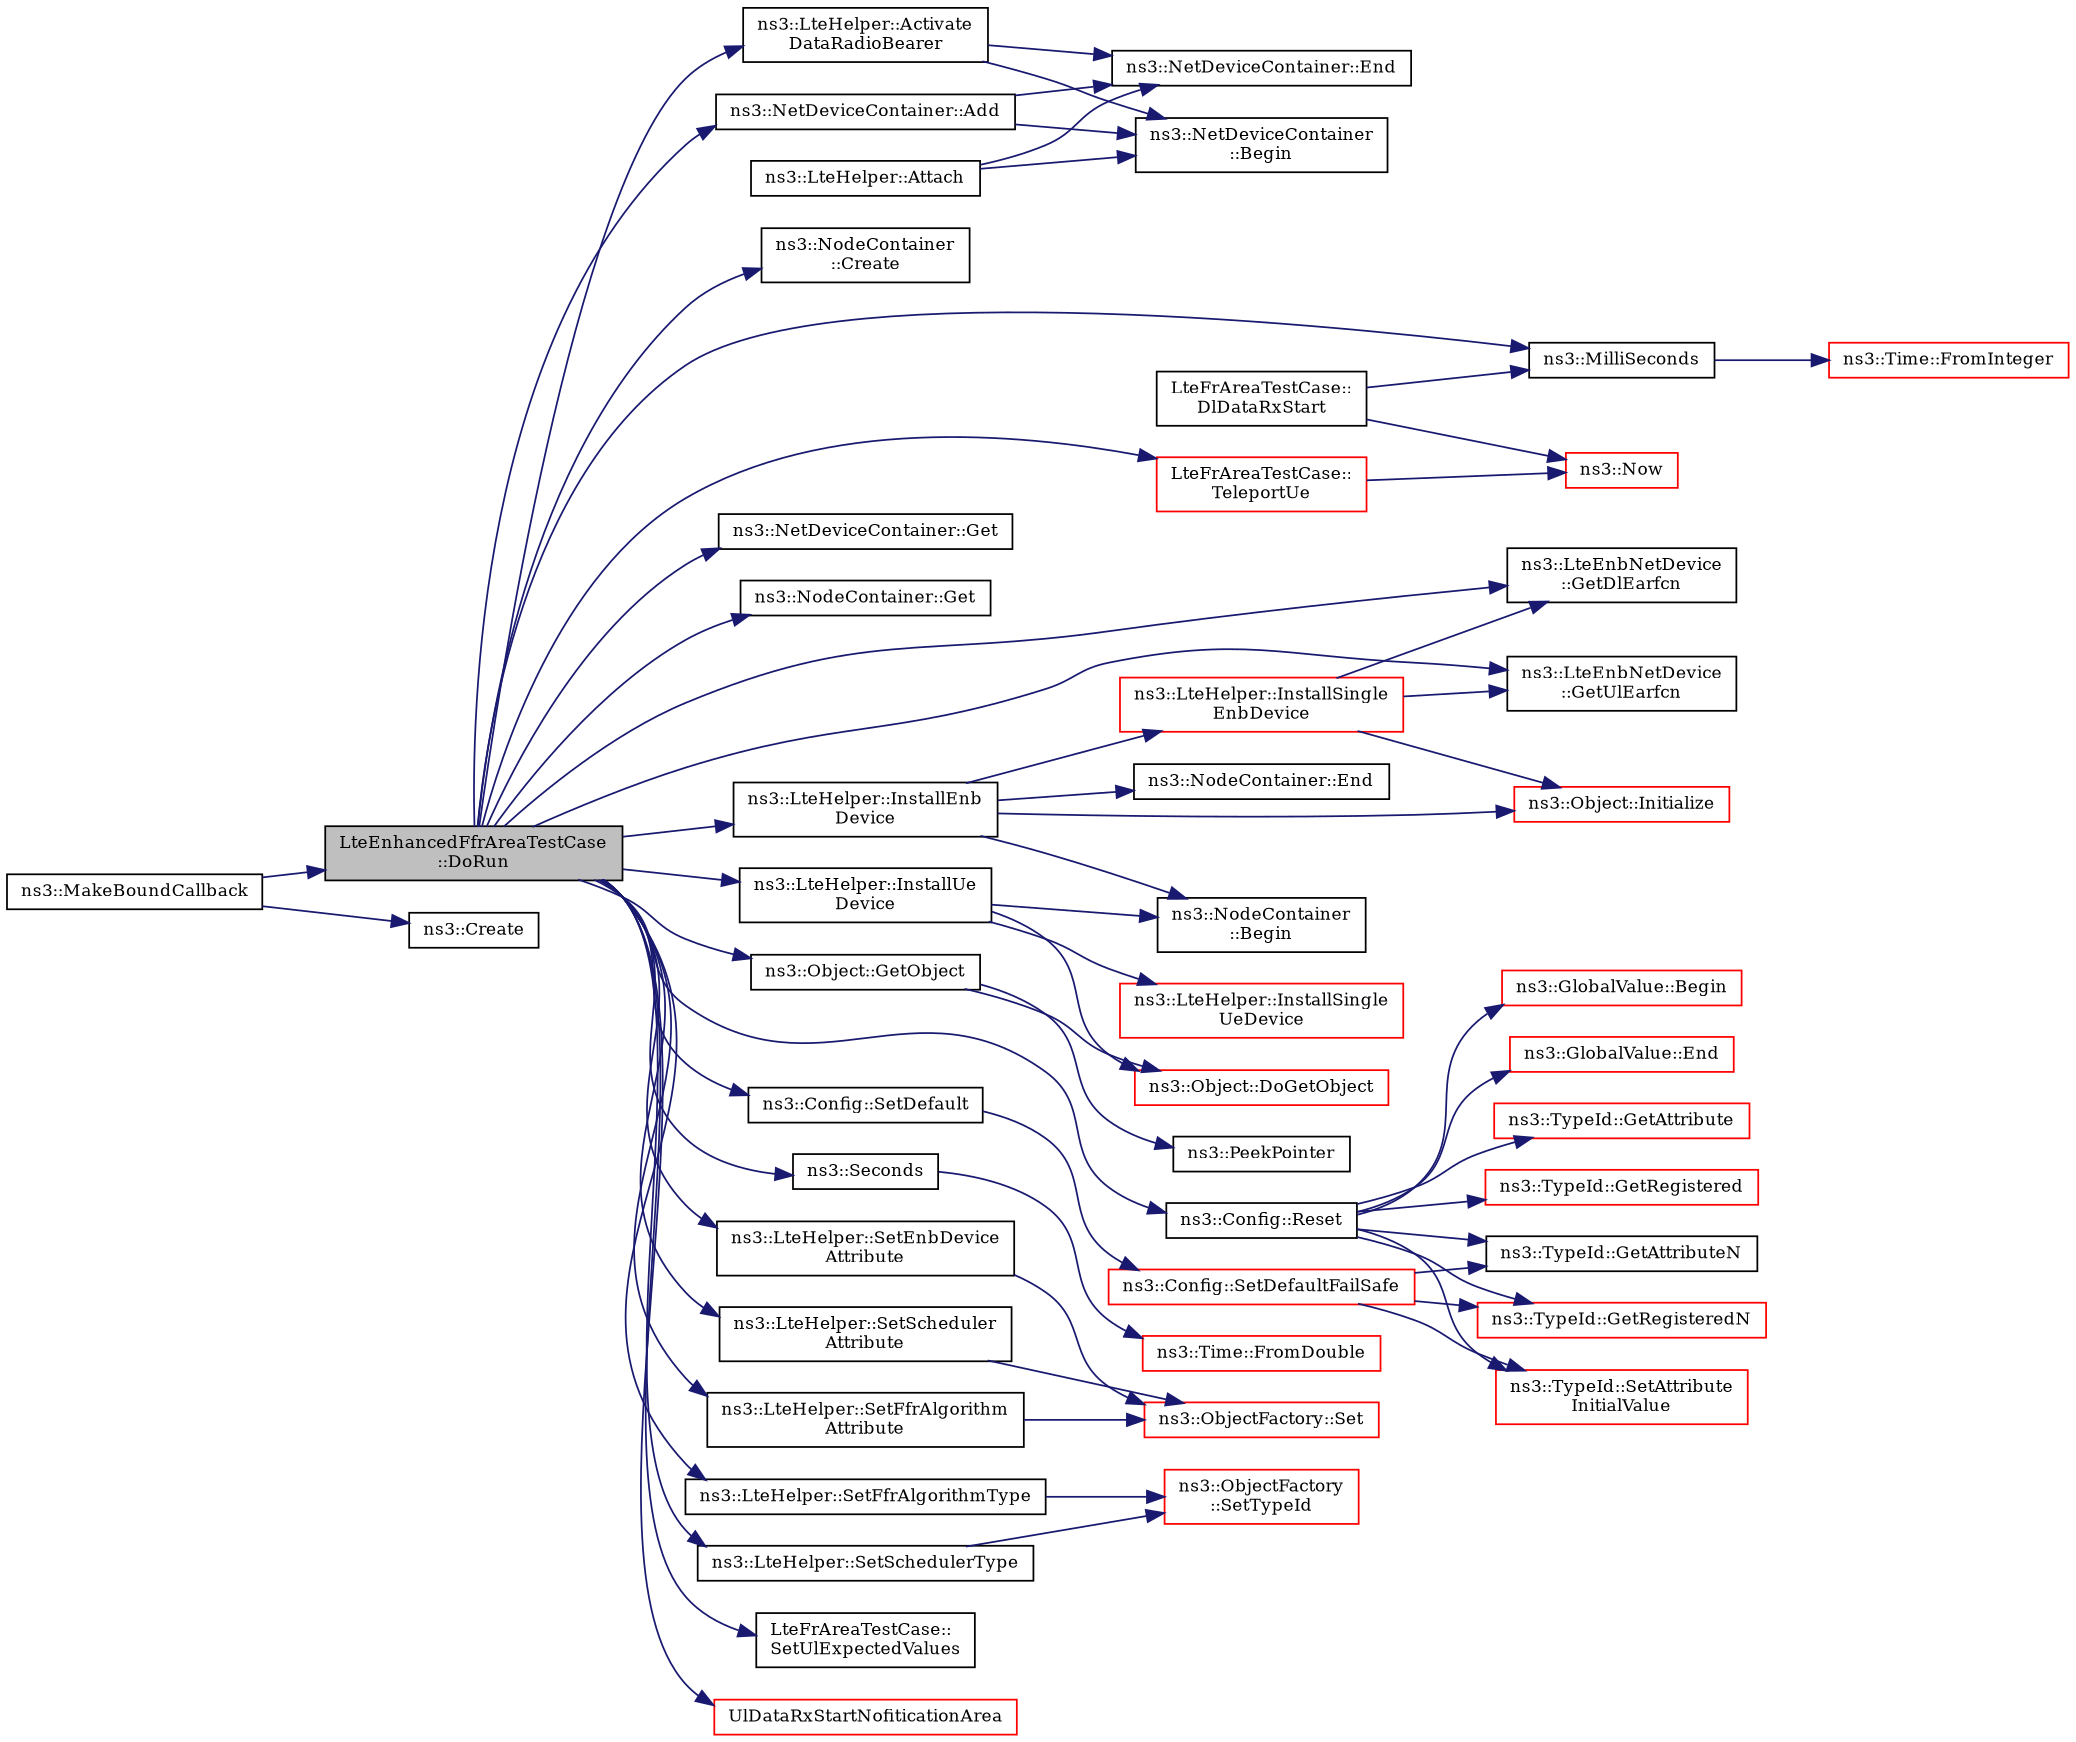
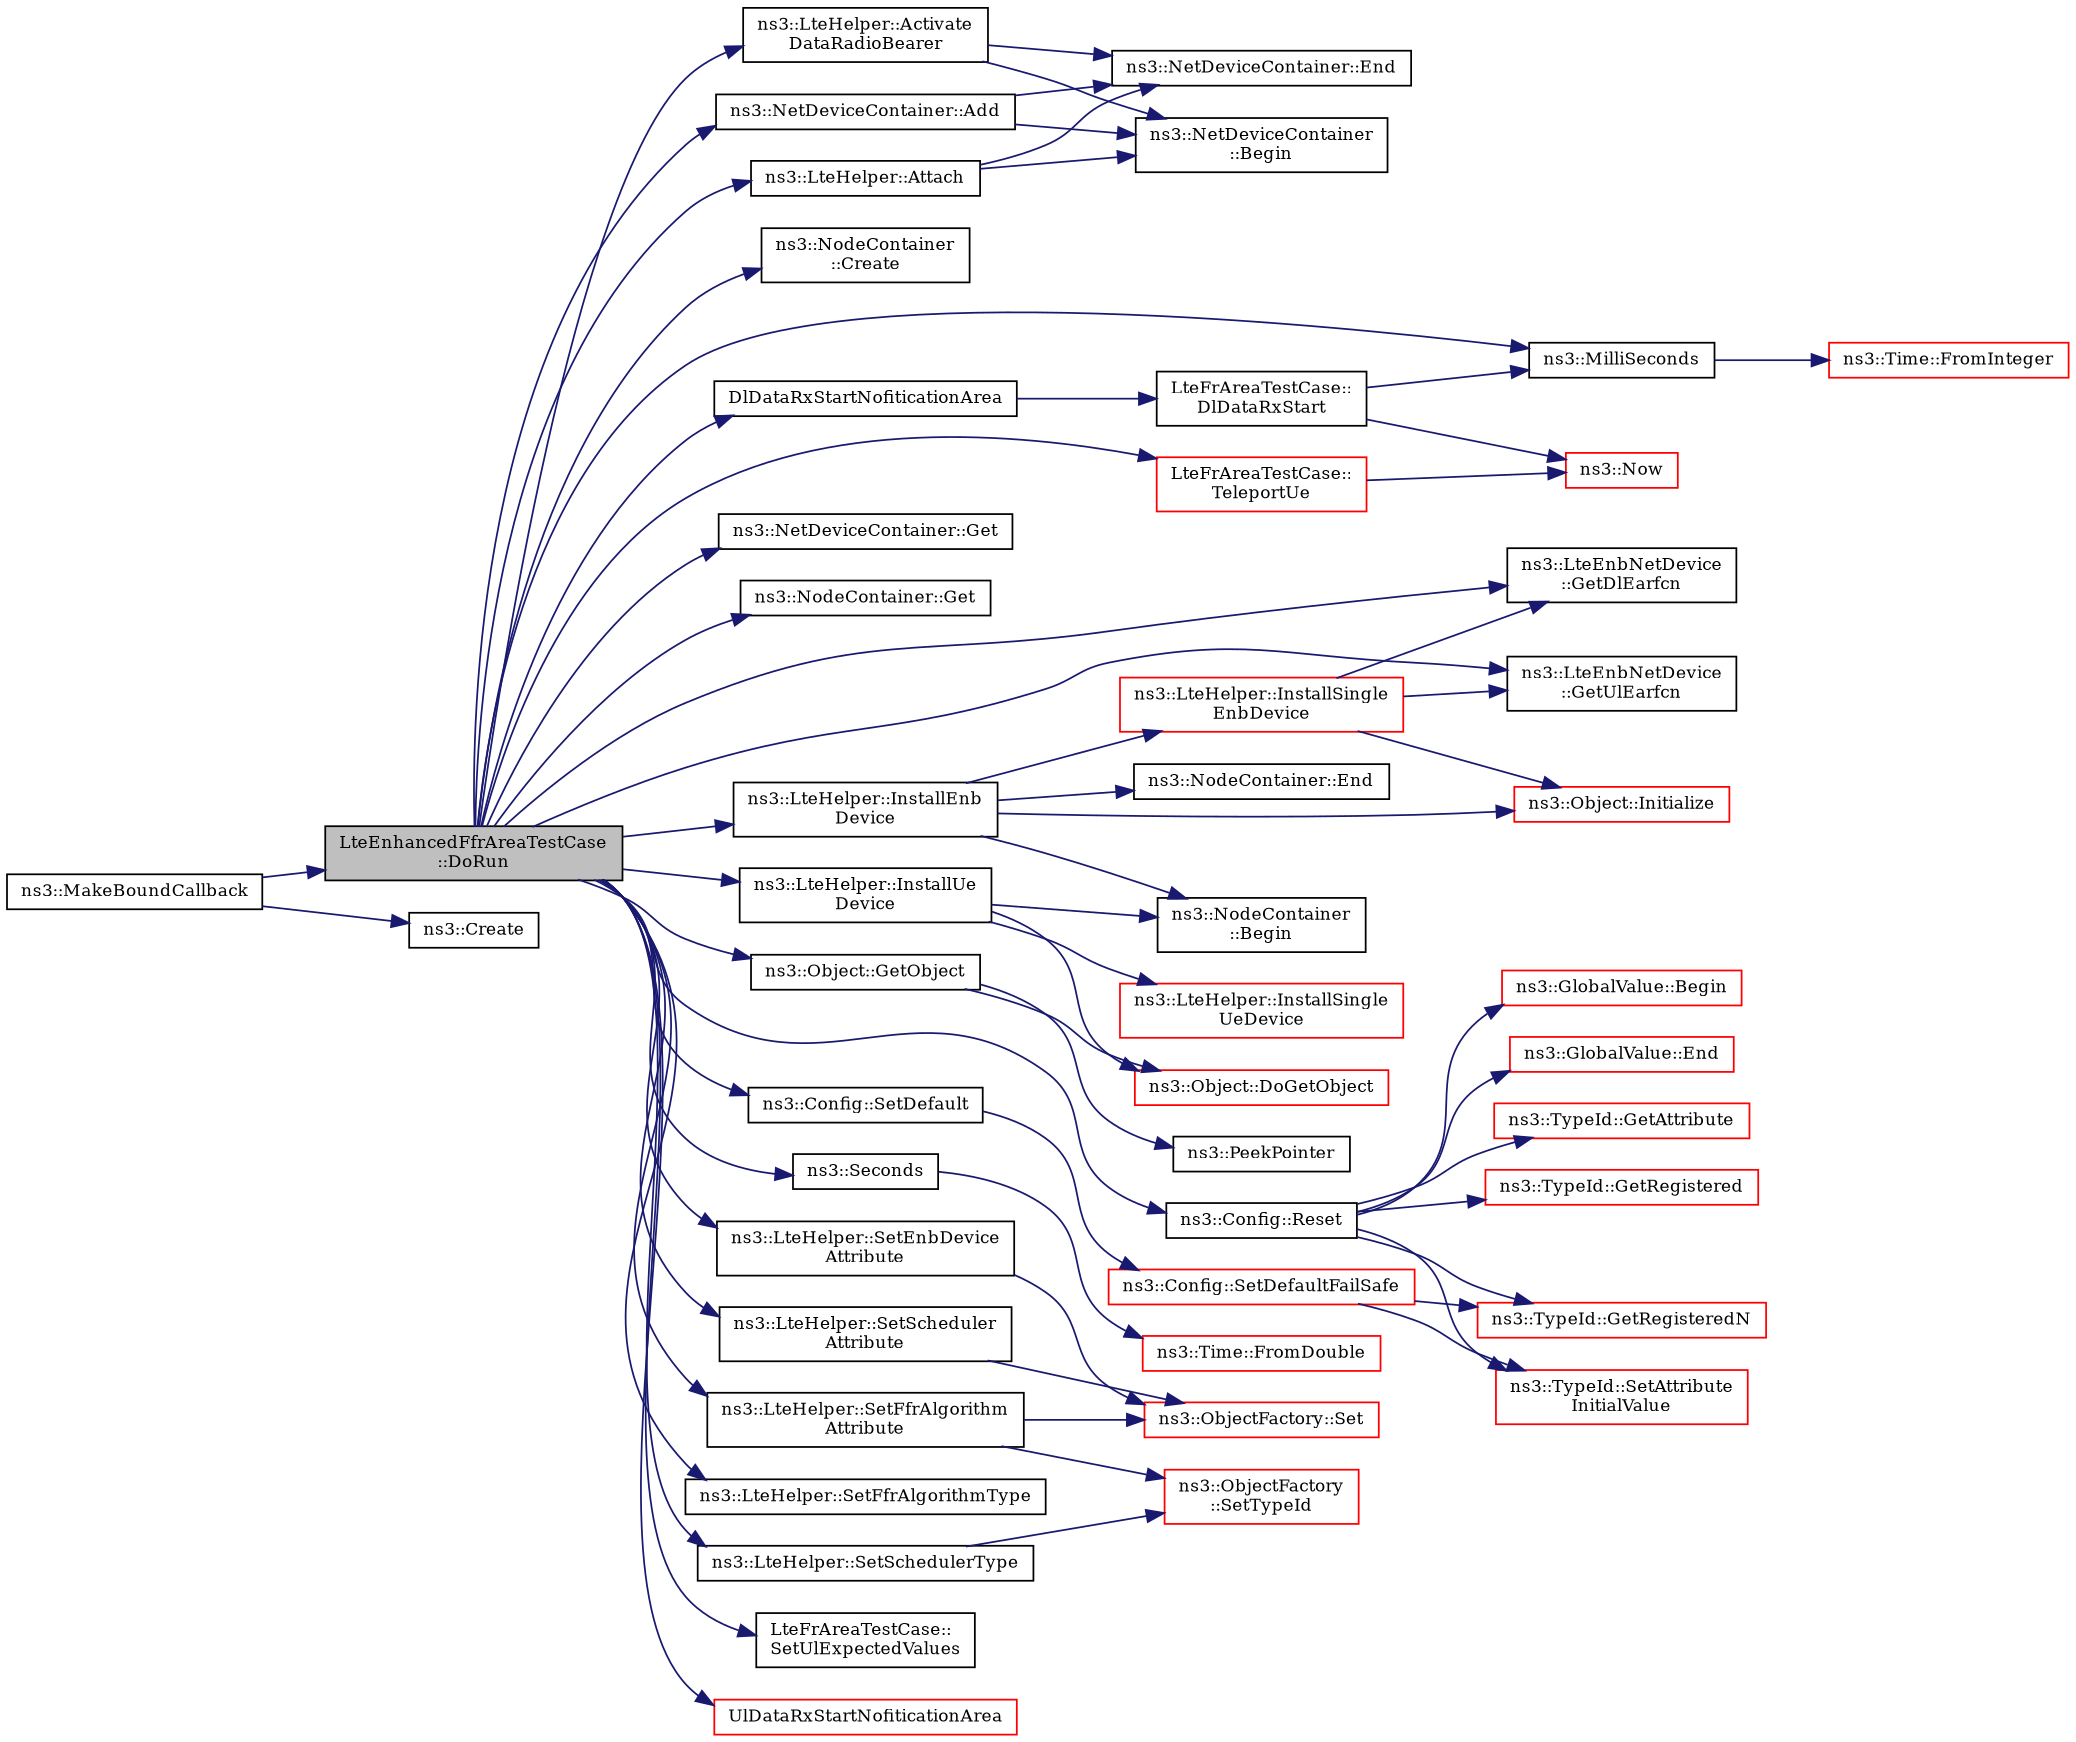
none -> (866, 399)
none -> (530, 471)
(1622, 1254) -> none
(1096, 1497) -> (1074, 1460)
